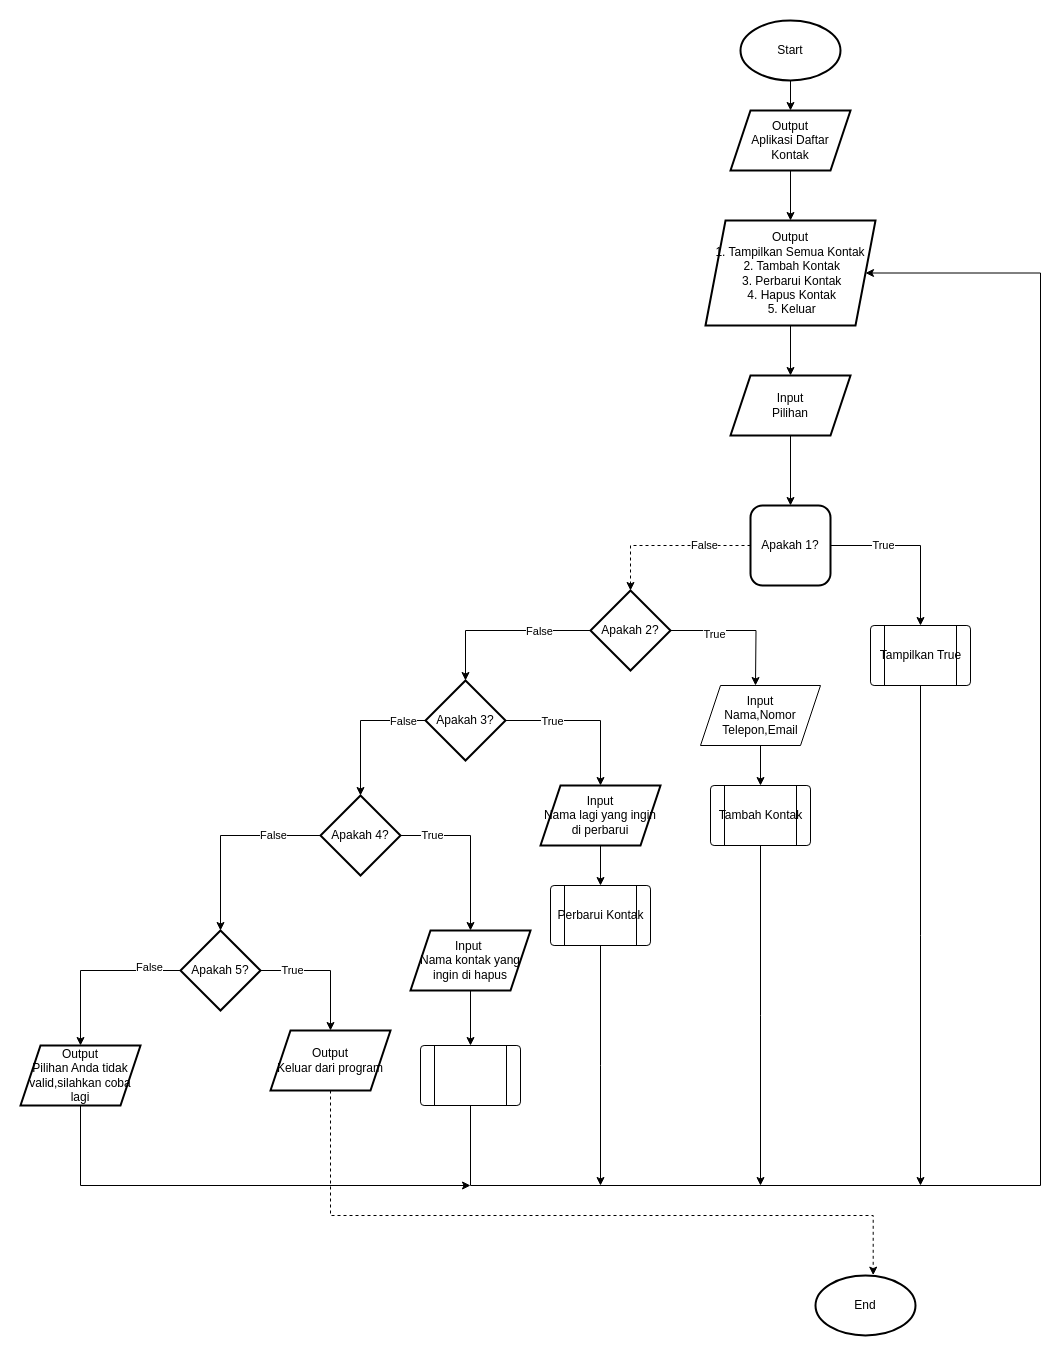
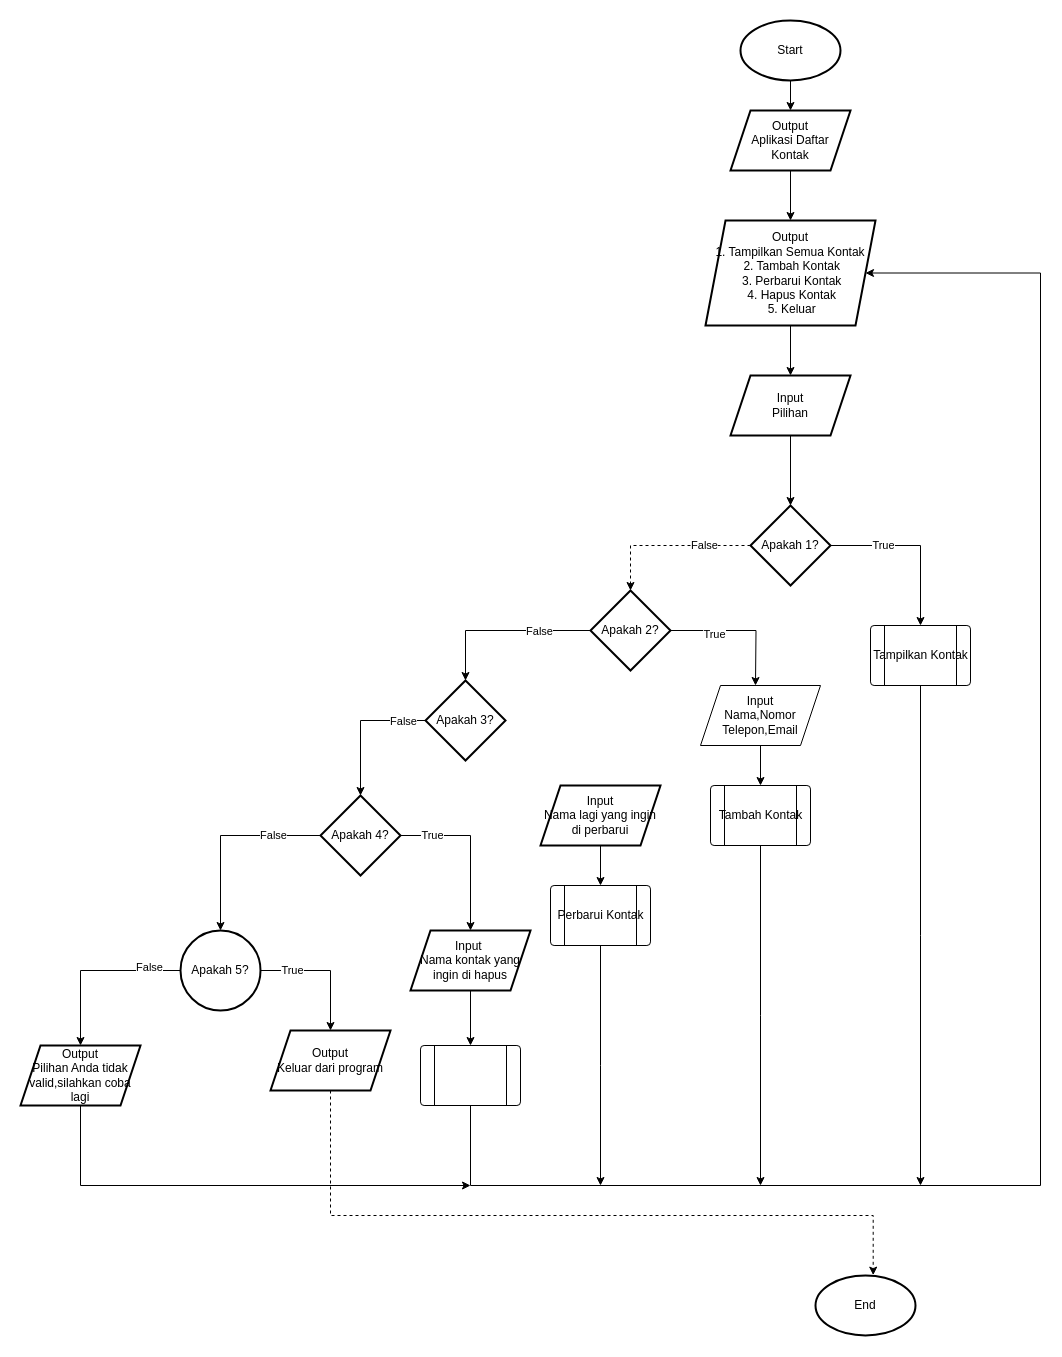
(791, 546) -> (791, 546)
(921, 656) -> (921, 656)
(582, 721) -> none
(221, 971) -> (221, 971)
